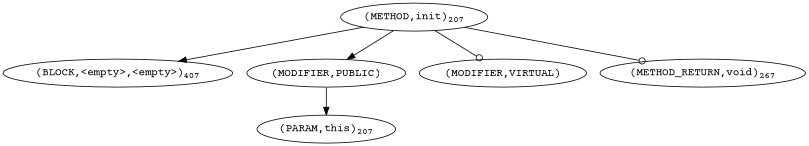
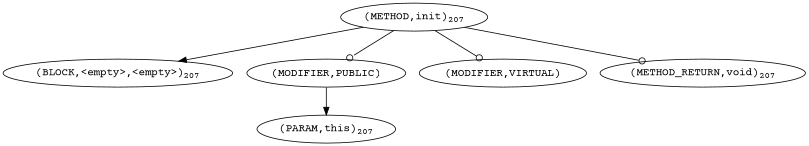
(374, 43) -> (374, 43)
(192, 72) -> (192, 72)
(767, 72) -> (767, 72)
